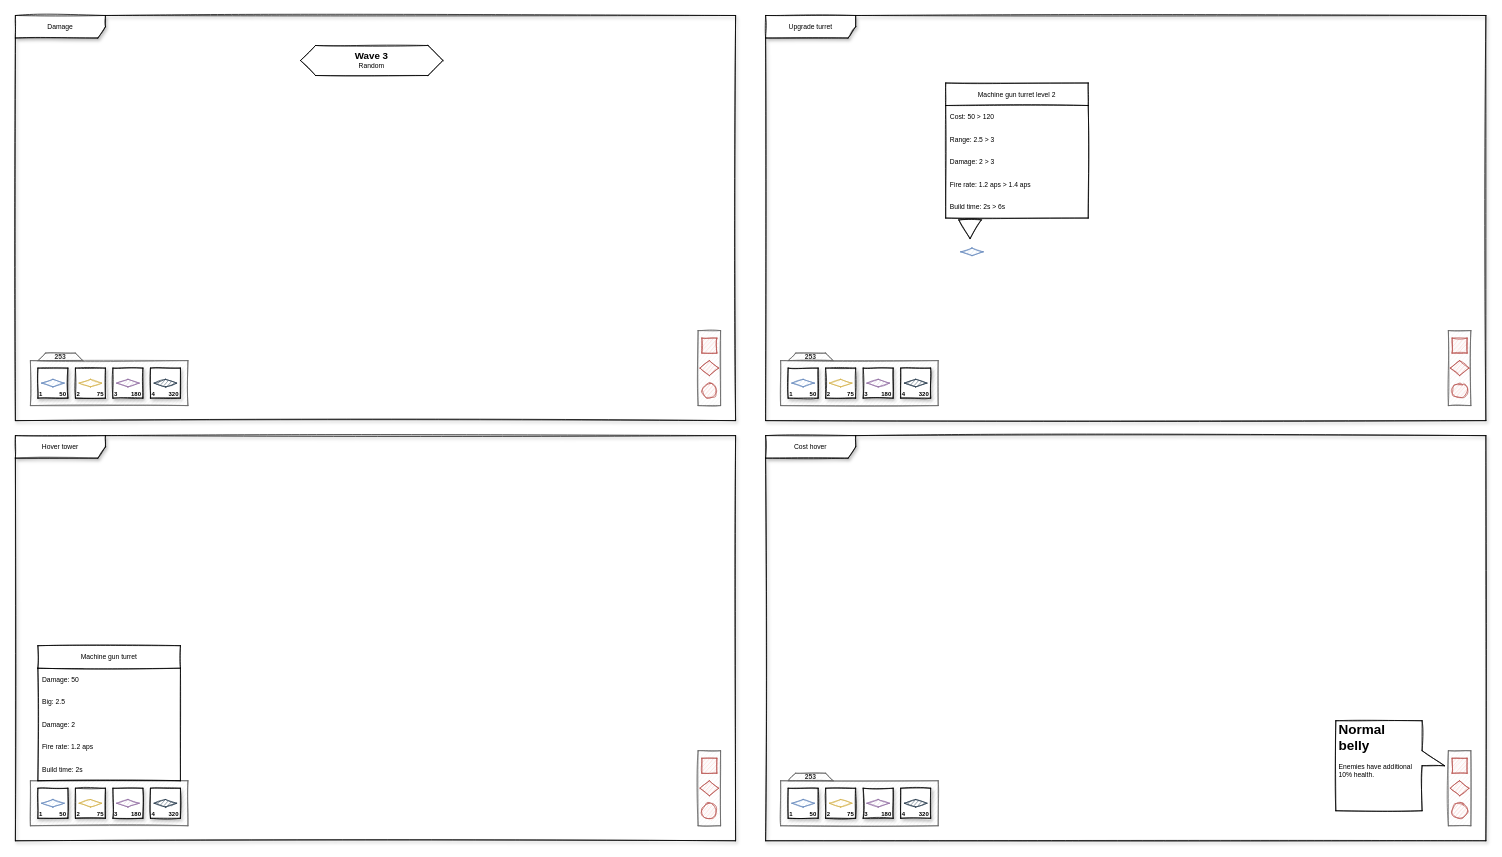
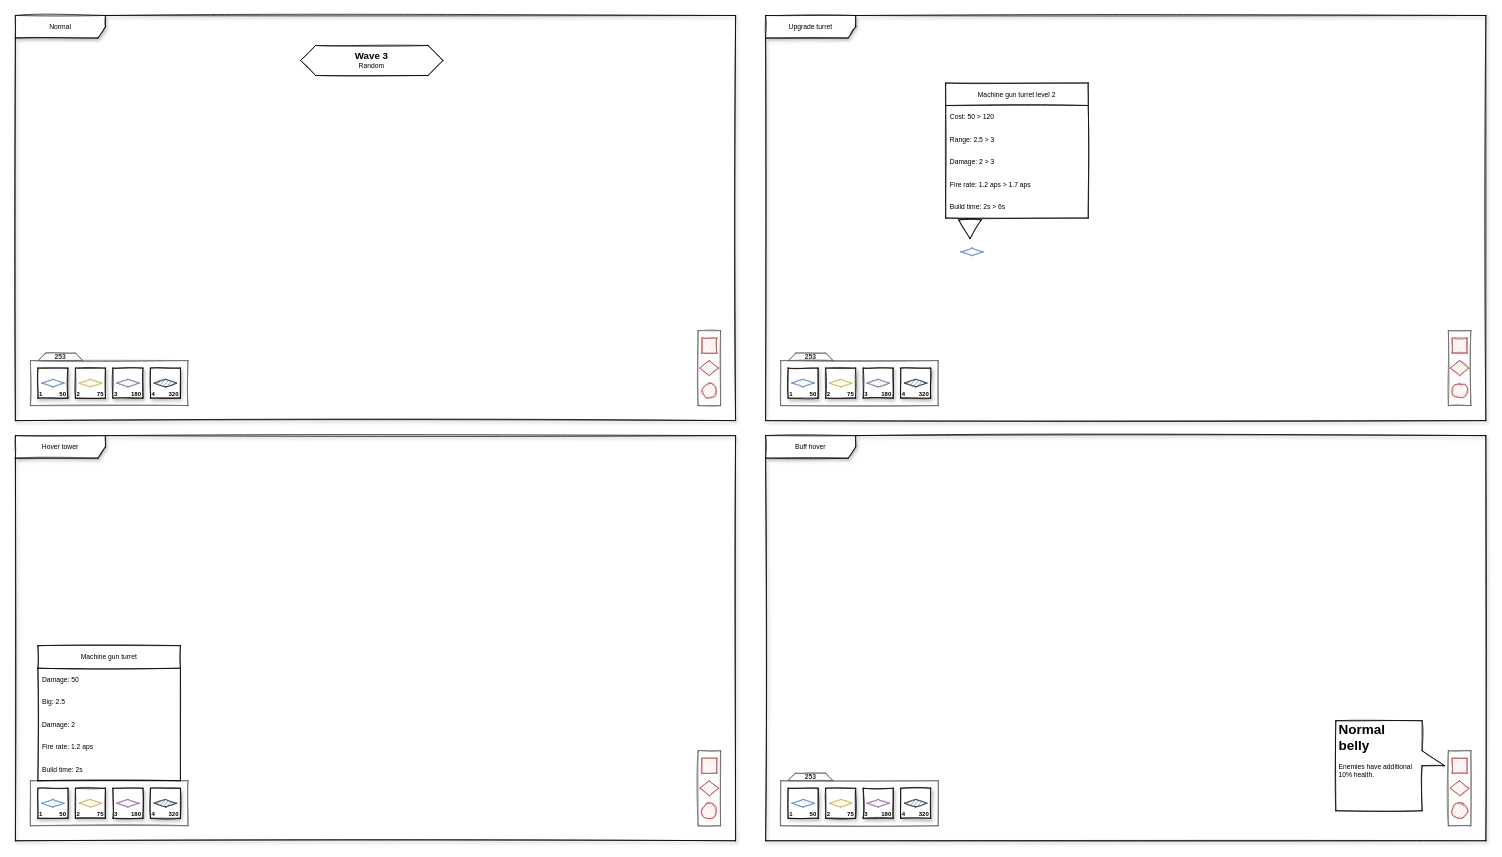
(60, 27) -> (60, 27)
(994, 184) -> (994, 184)
(810, 447) -> (810, 447)
